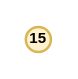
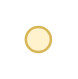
(38, 38) -> none
